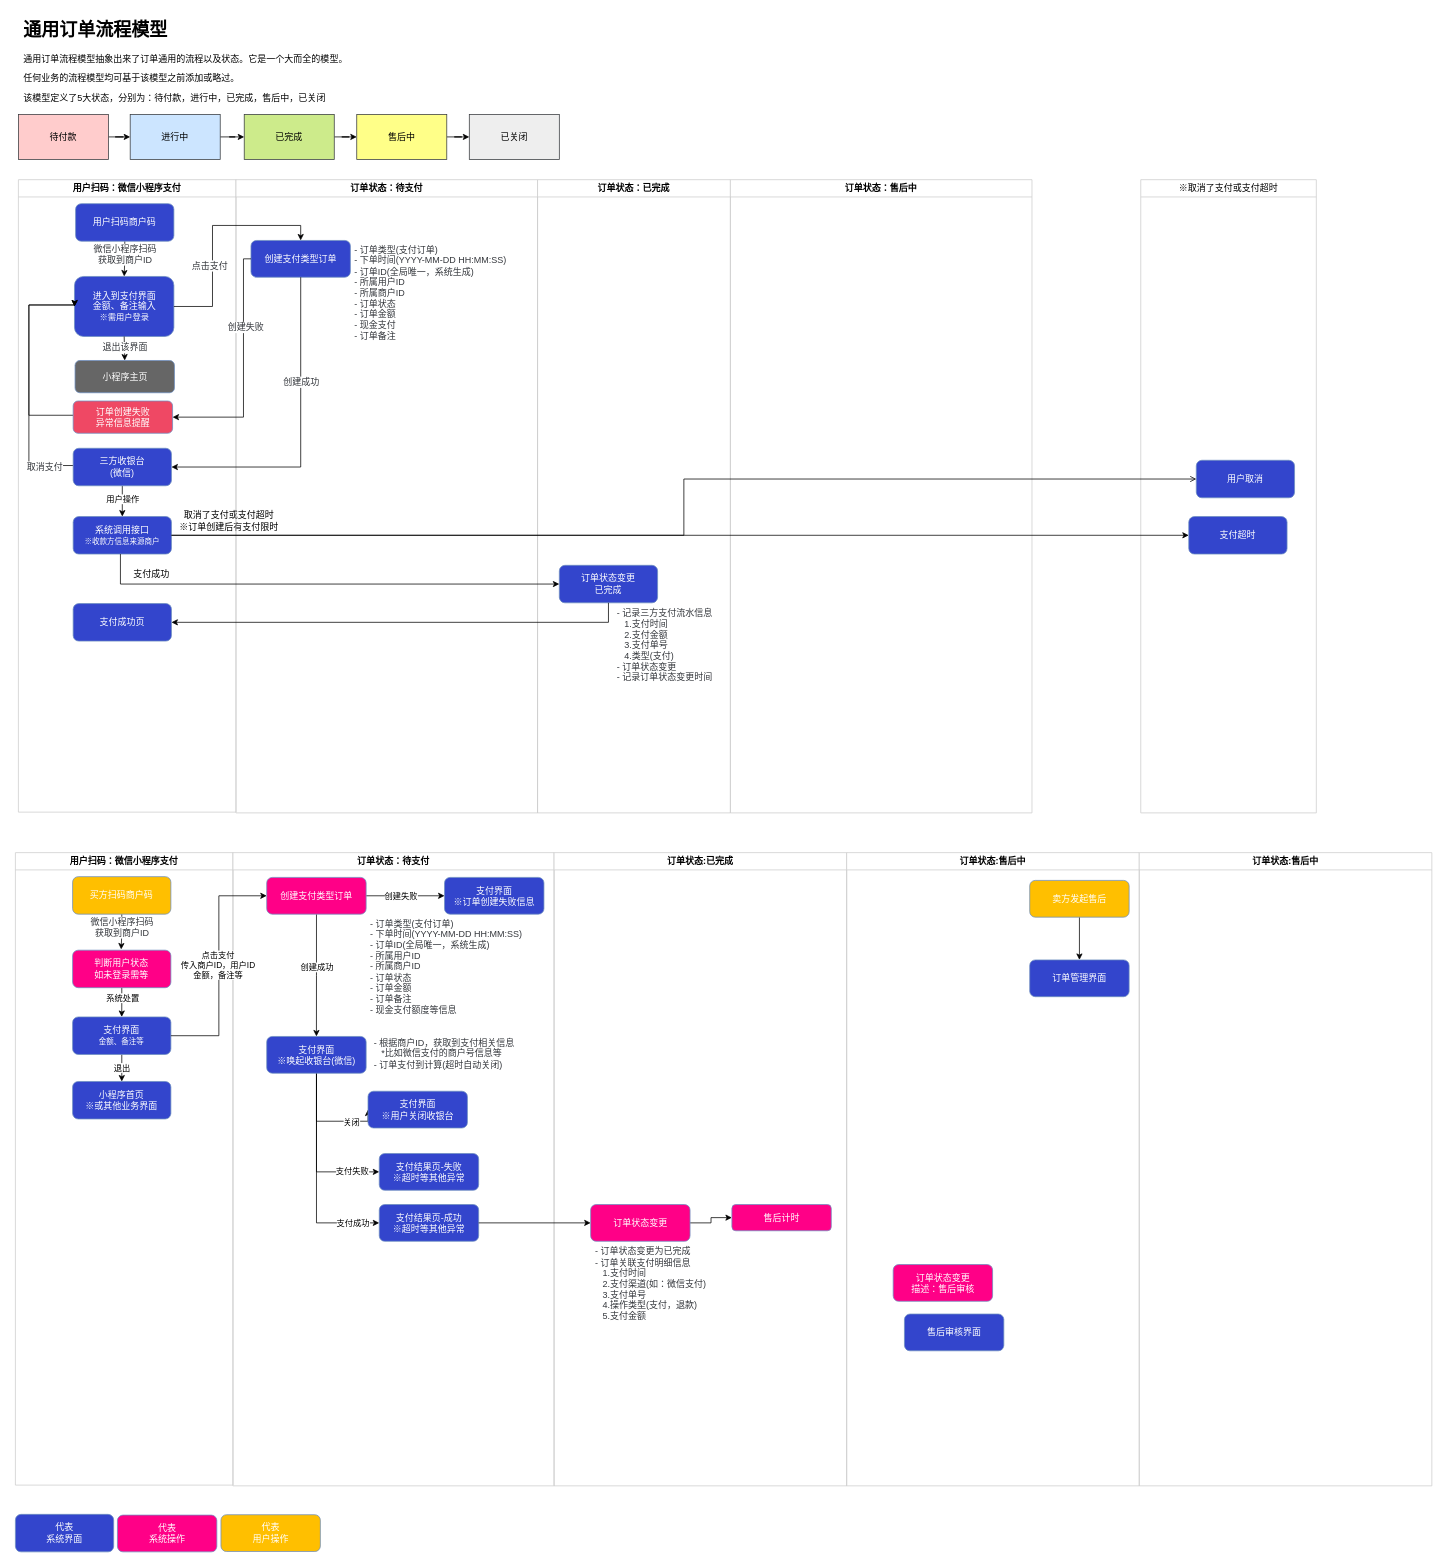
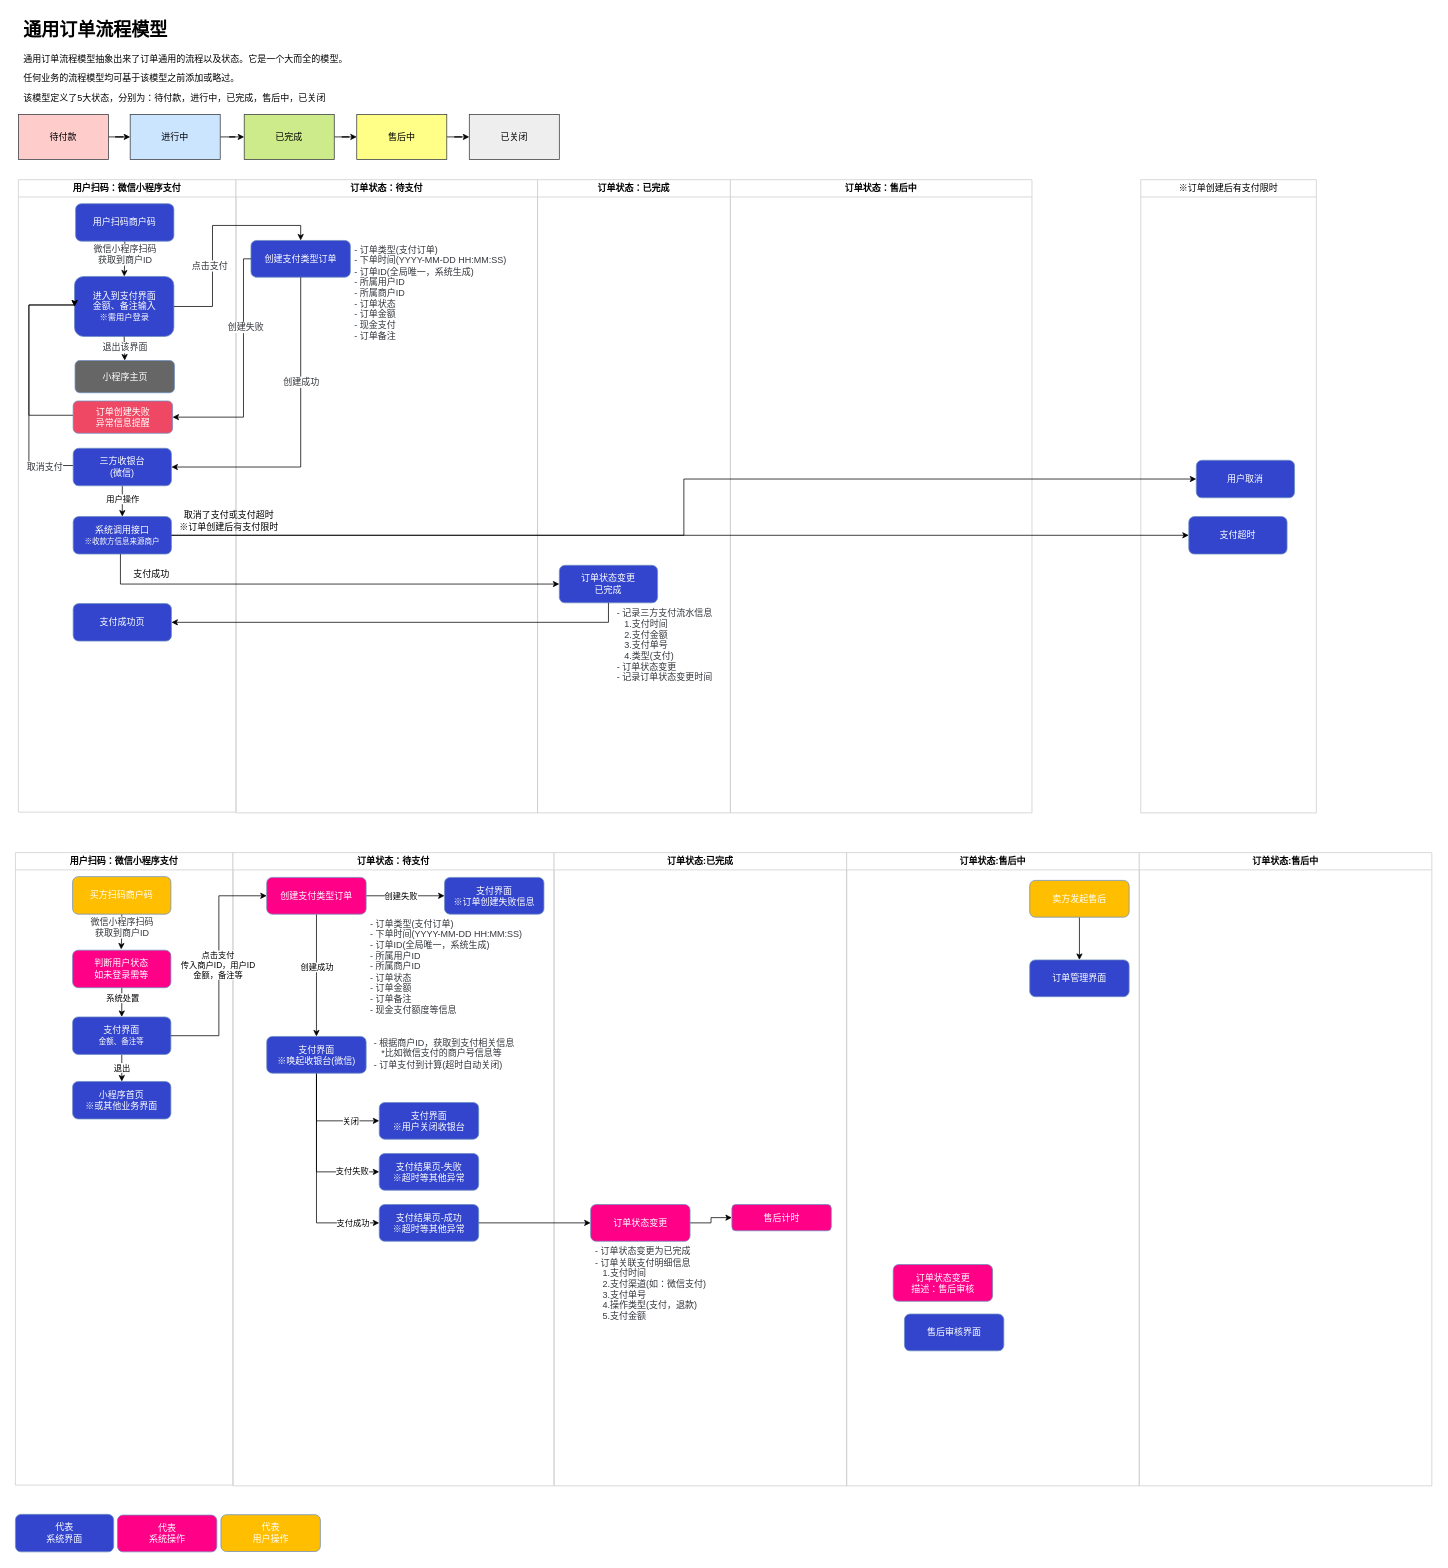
(1228, 189) -> (1228, 189)
(1191, 479) -> (1189, 479)
(418, 1109) -> (429, 1121)
